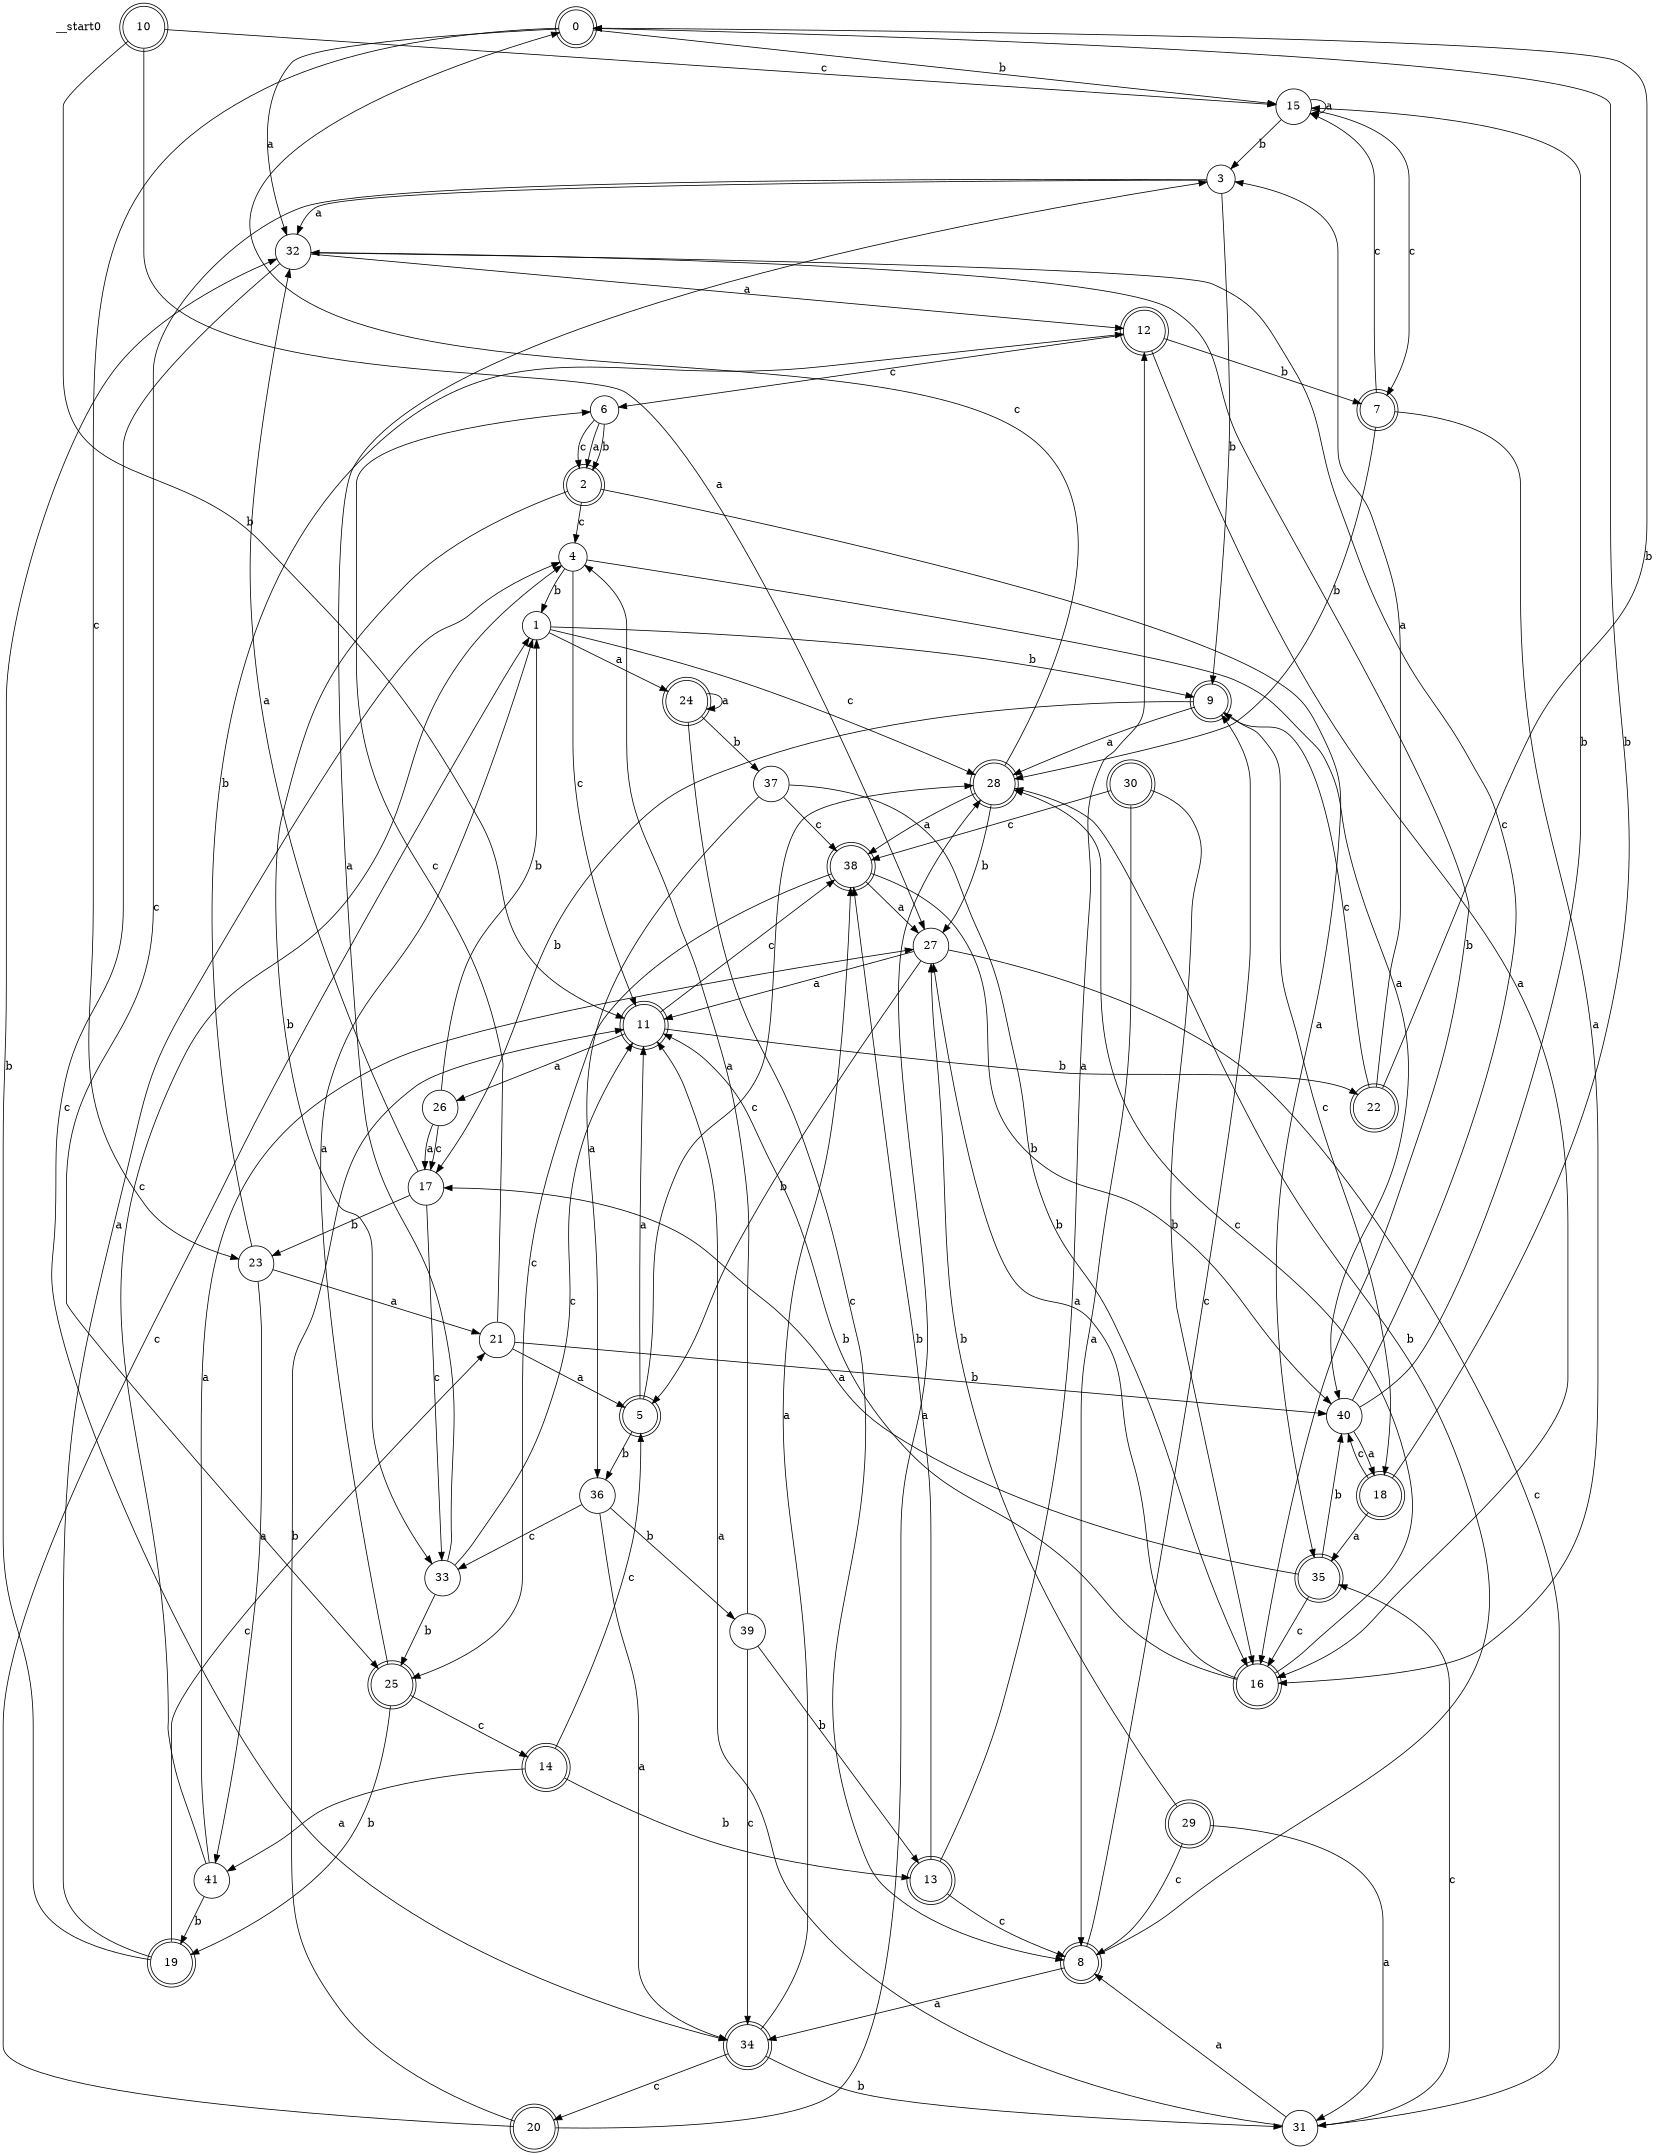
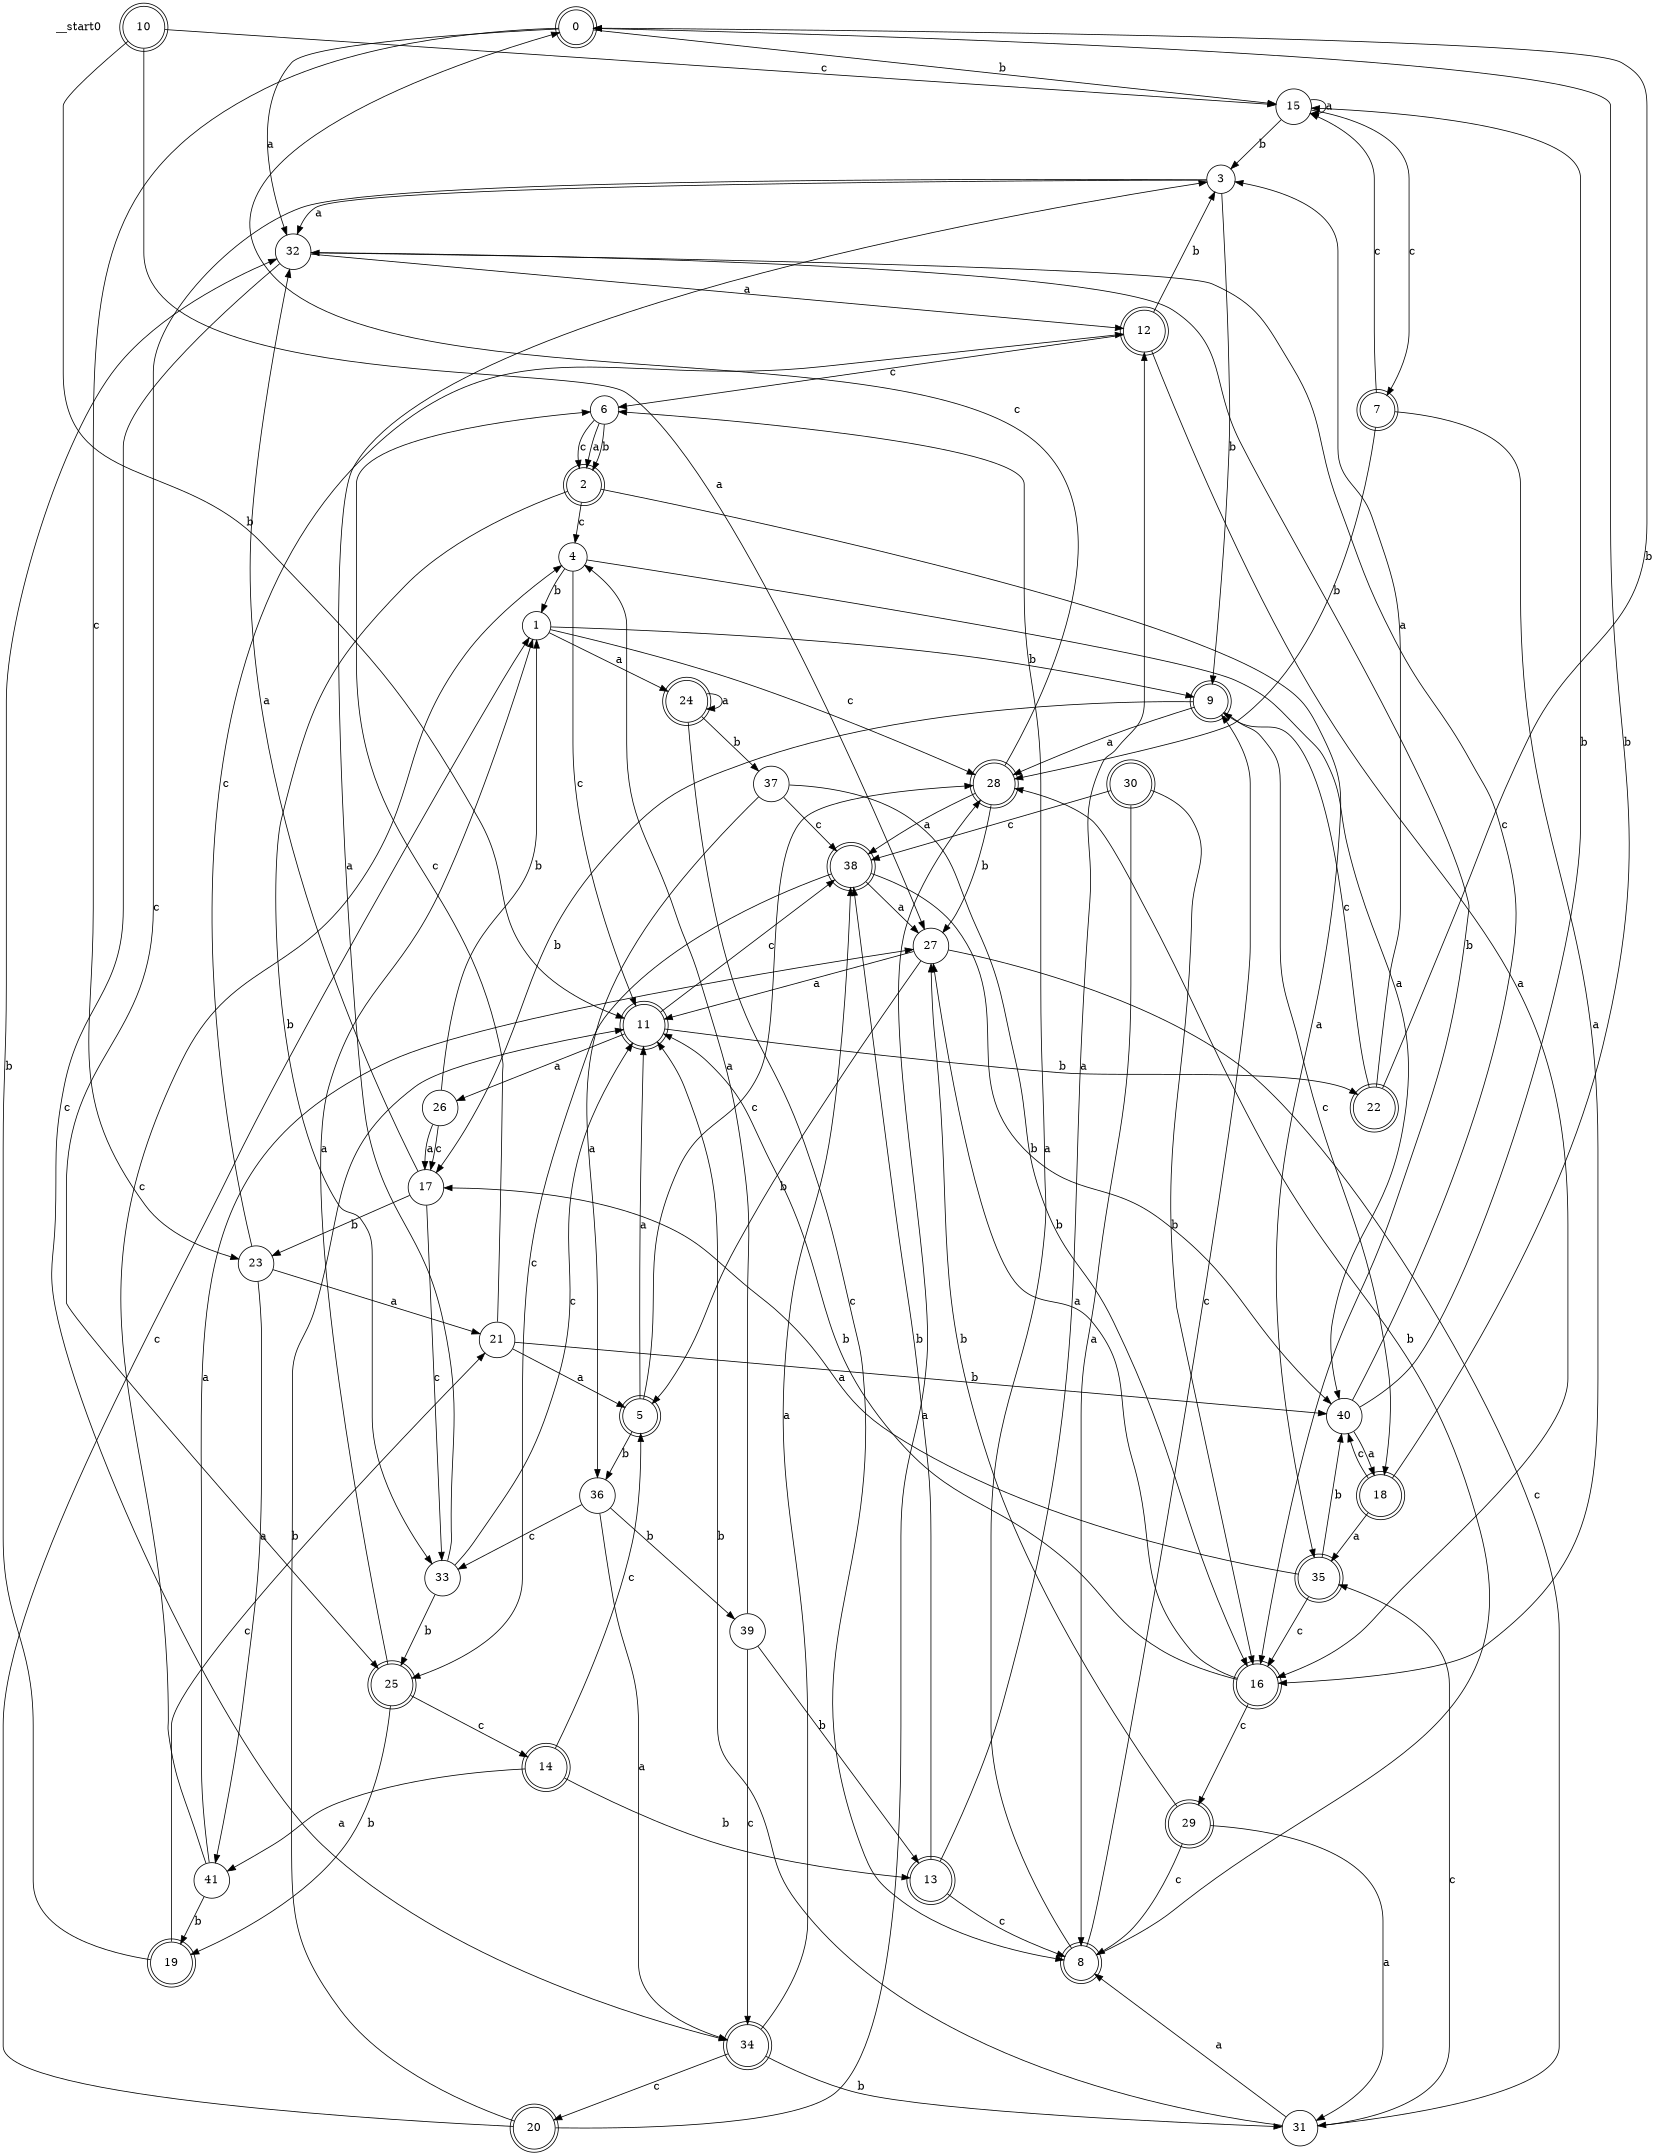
(1259, 370) -> (1182, 256)
(226, 784) -> (226, 784)
(118, 1209) -> none
(1249, 1243) -> (1225, 1751)
(722, 1537) -> (722, 1537)
(920, 2003) -> (1041, 1023)
